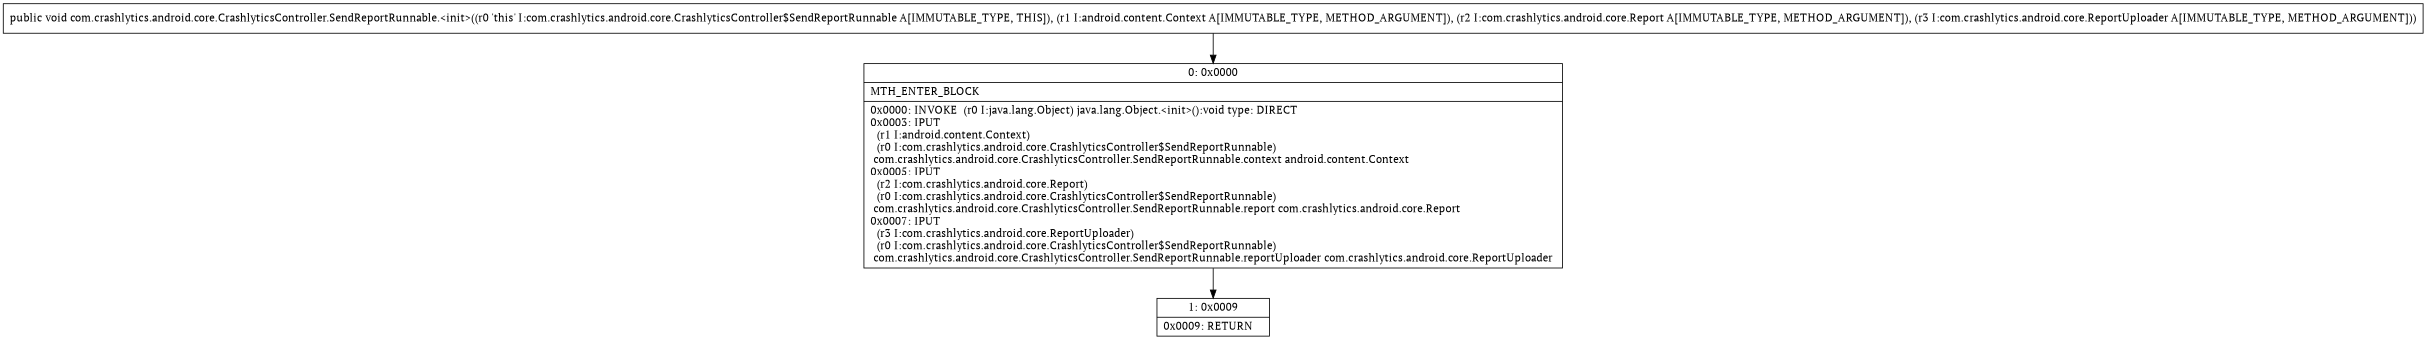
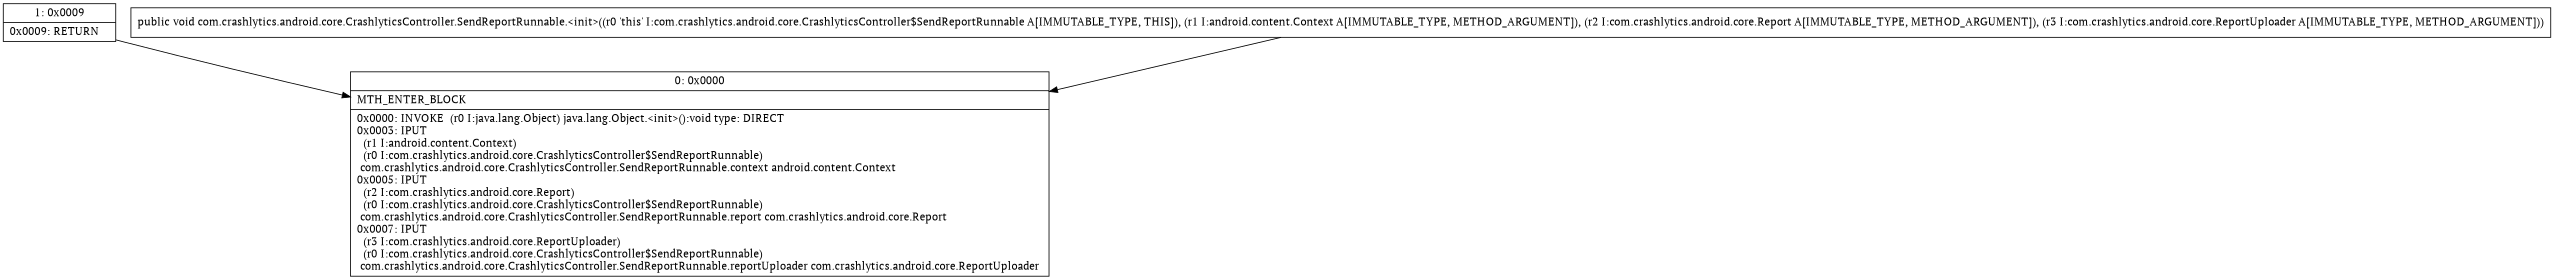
(1213, 279) -> (229, 68)
